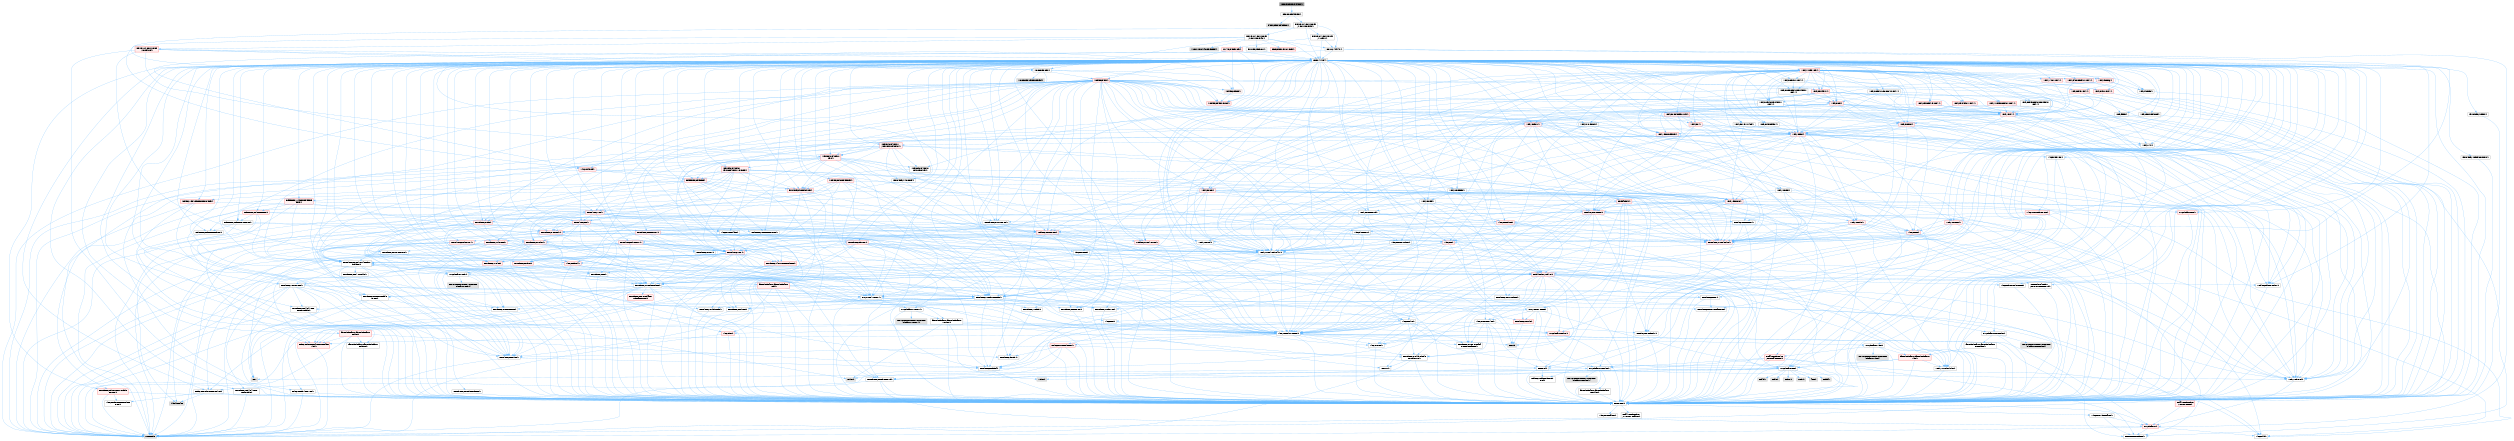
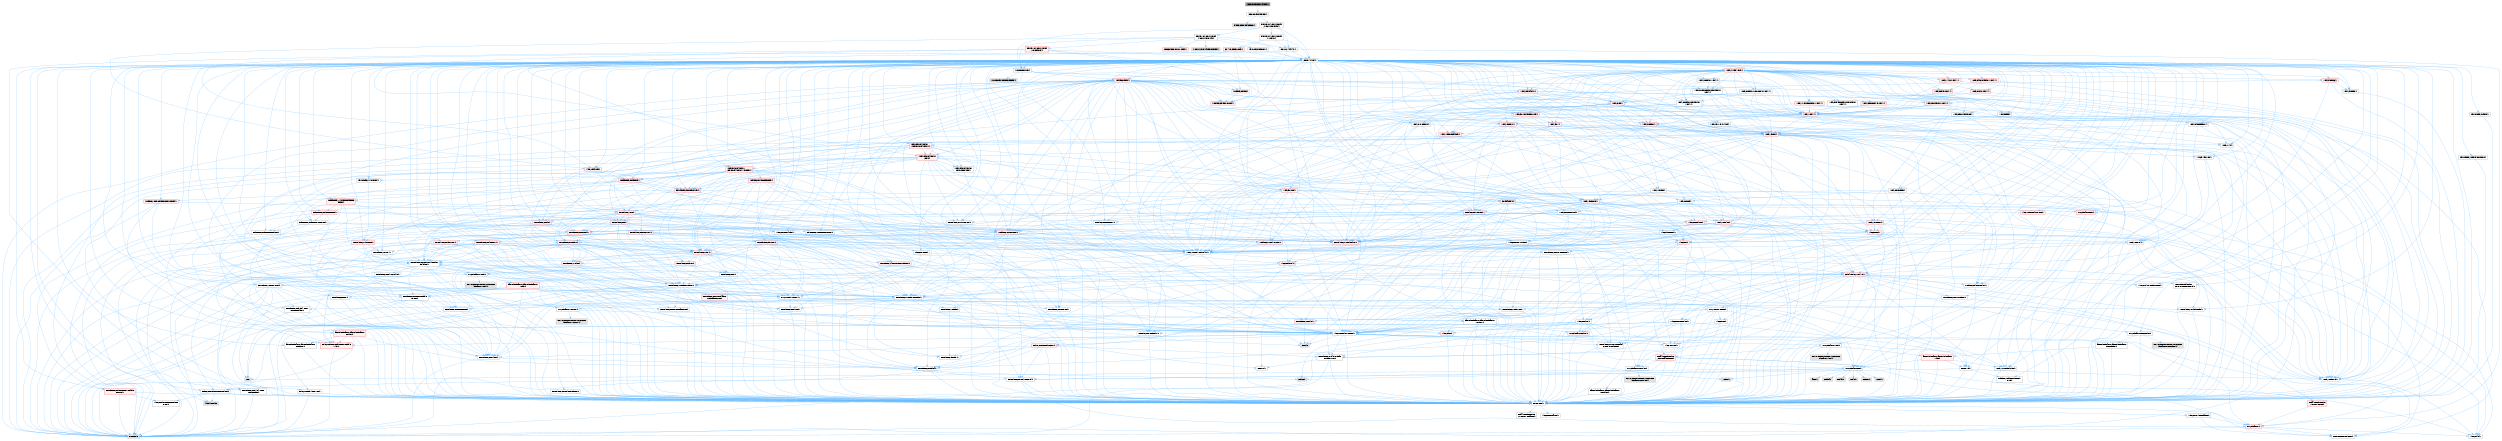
(741, 63) -> (906, 65)
